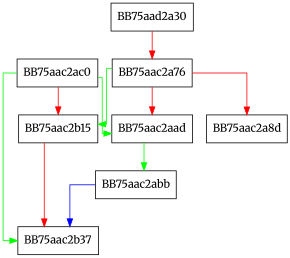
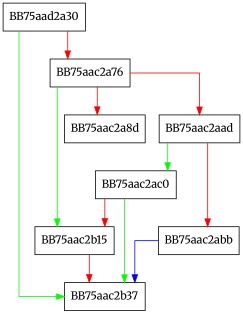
(102, 104) -> (168, 153)
(144, 153) -> (208, 181)
none -> (19, 183)
